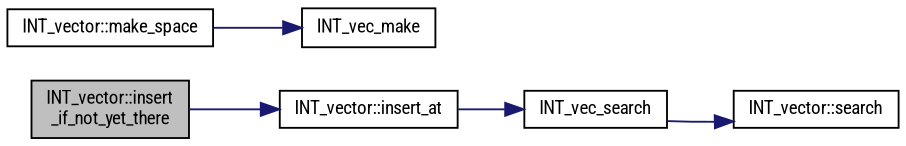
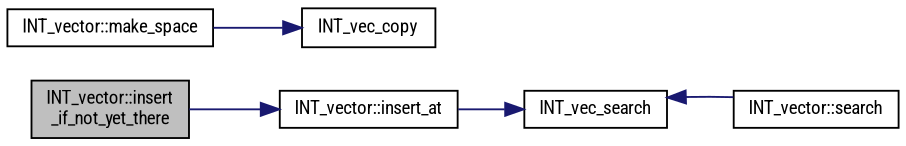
(369, 28) -> (369, 28)
(691, 122) -> (710, 97)
